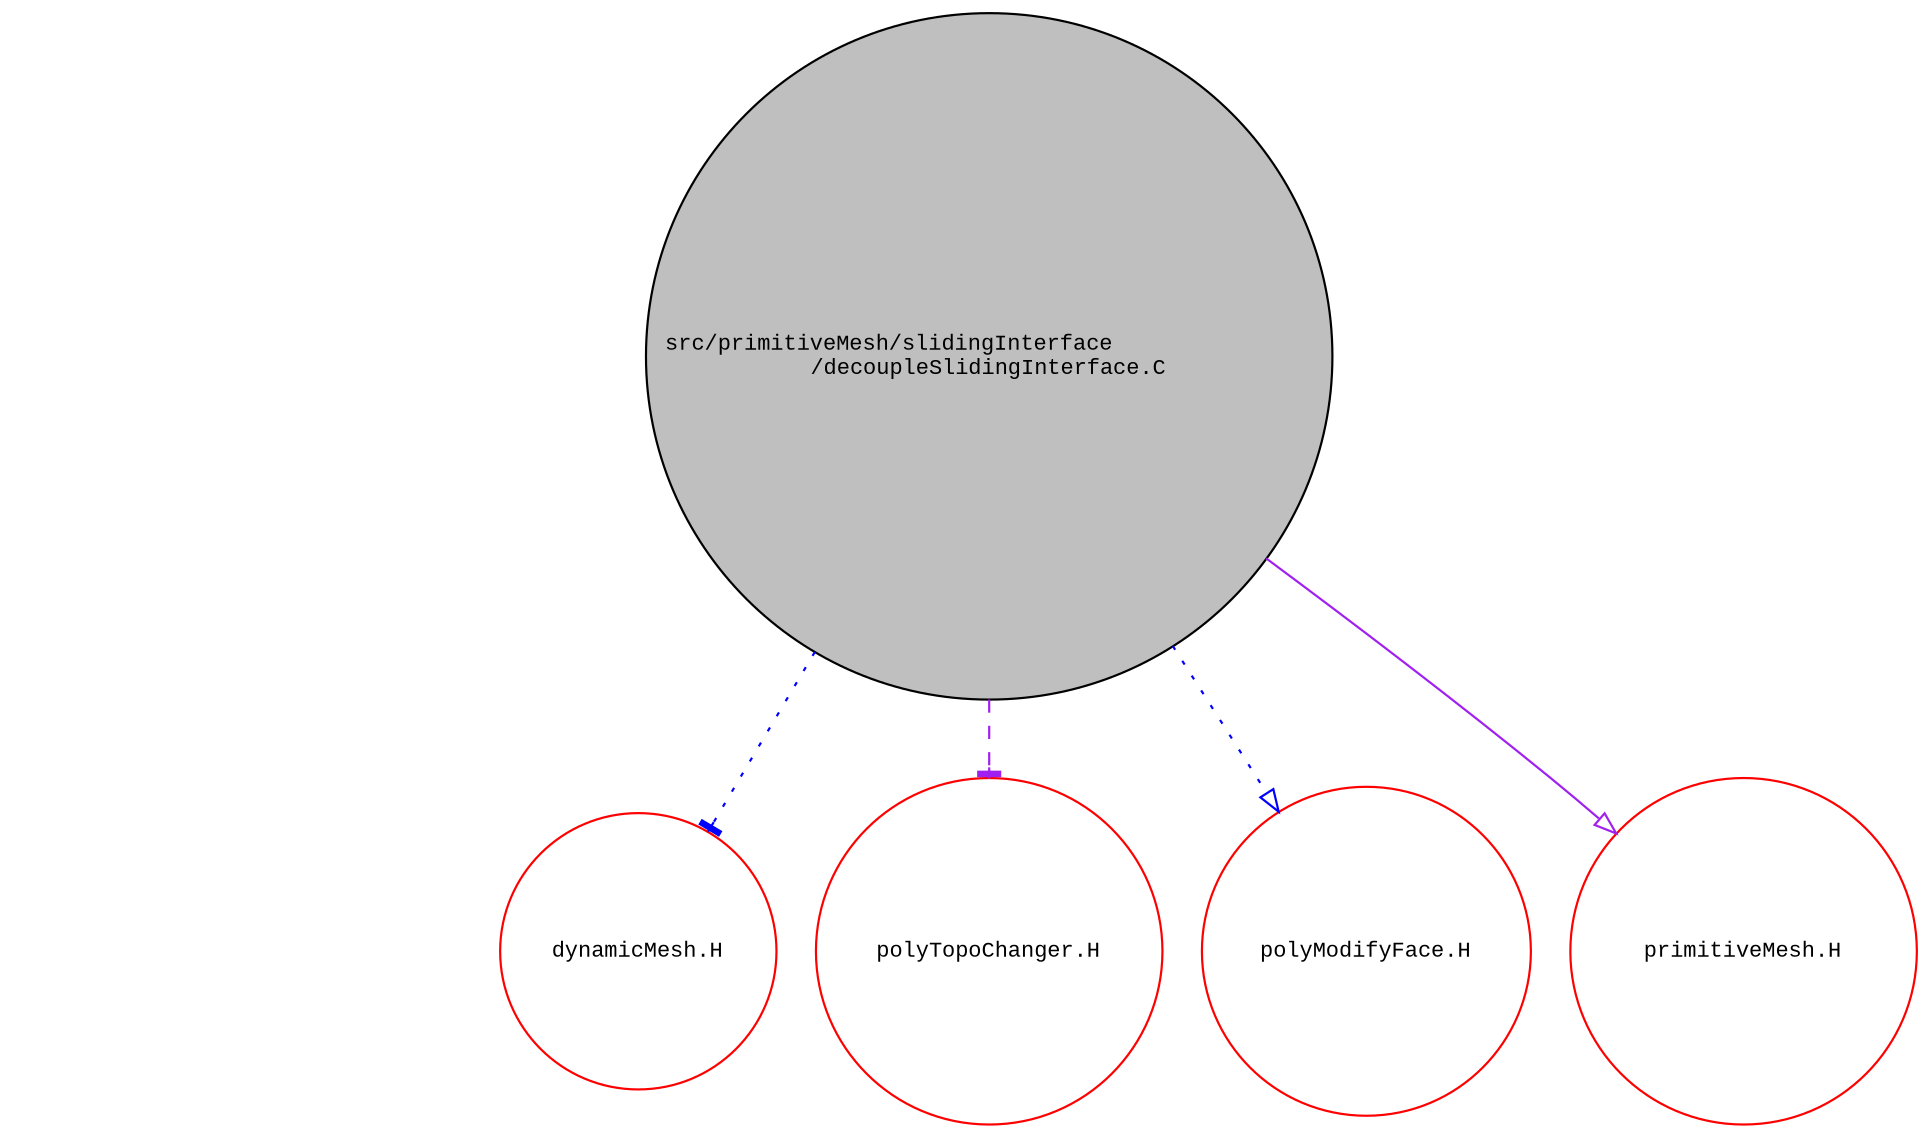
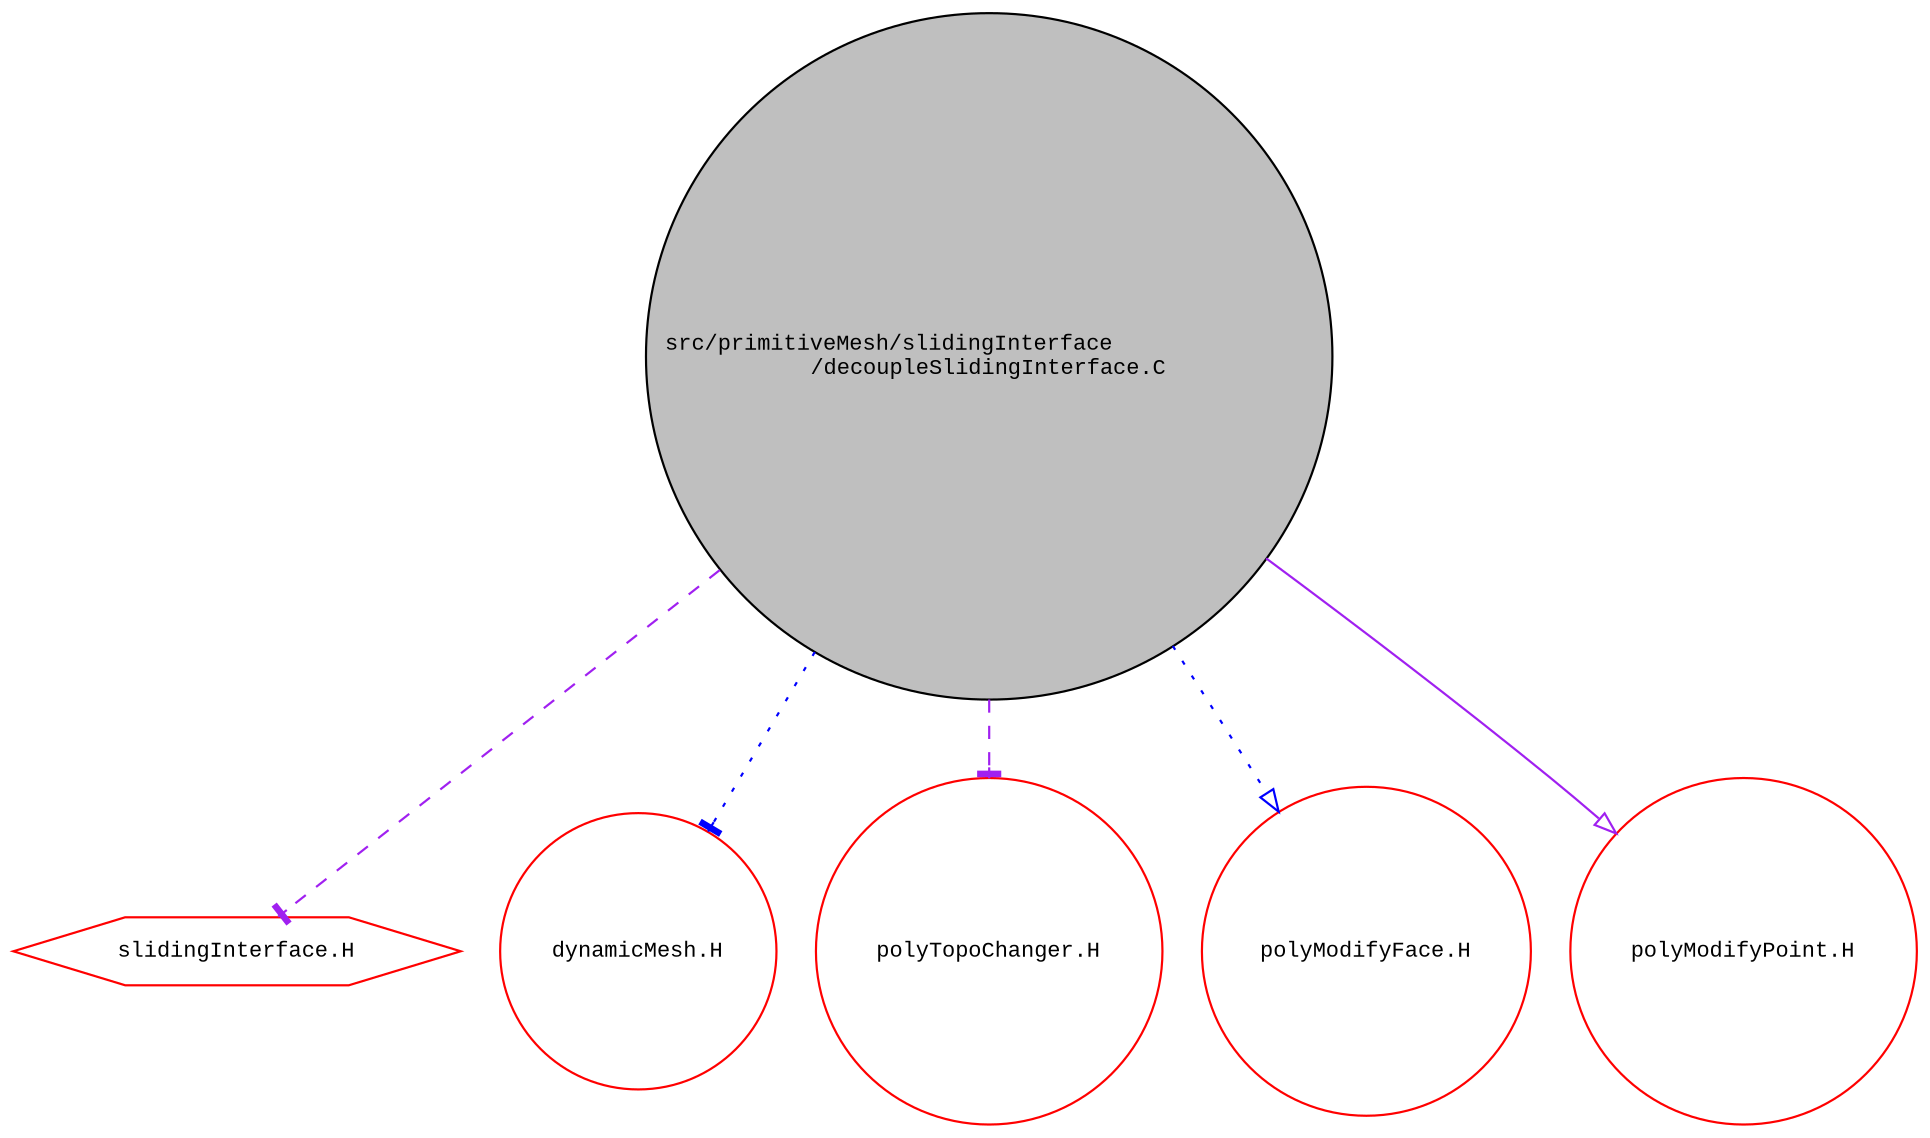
none -> (237, 951)
(1744, 951) -> (1744, 951)
